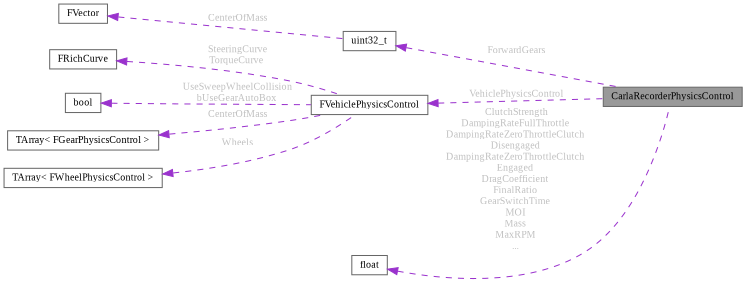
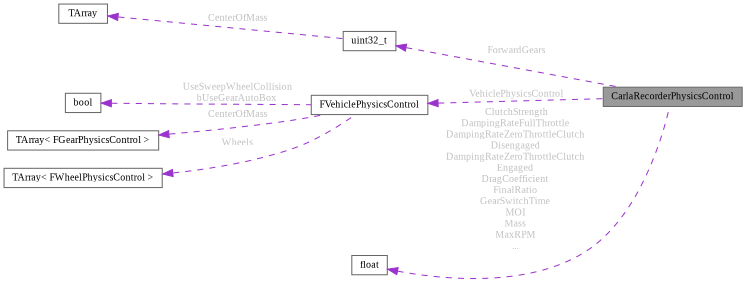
(83, 14) -> (83, 14)
(83, 59) -> none
